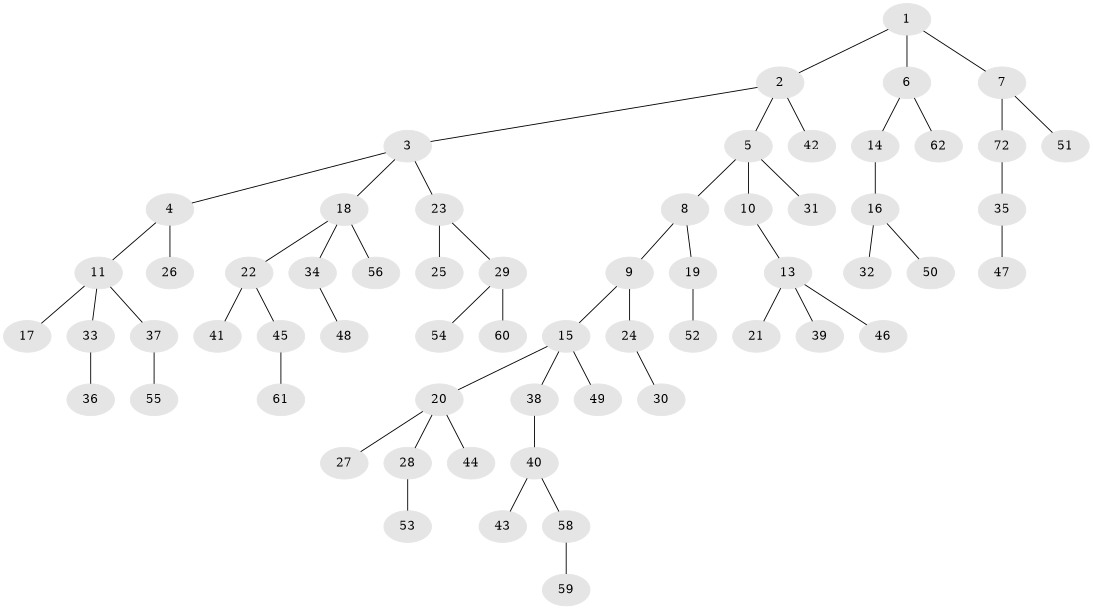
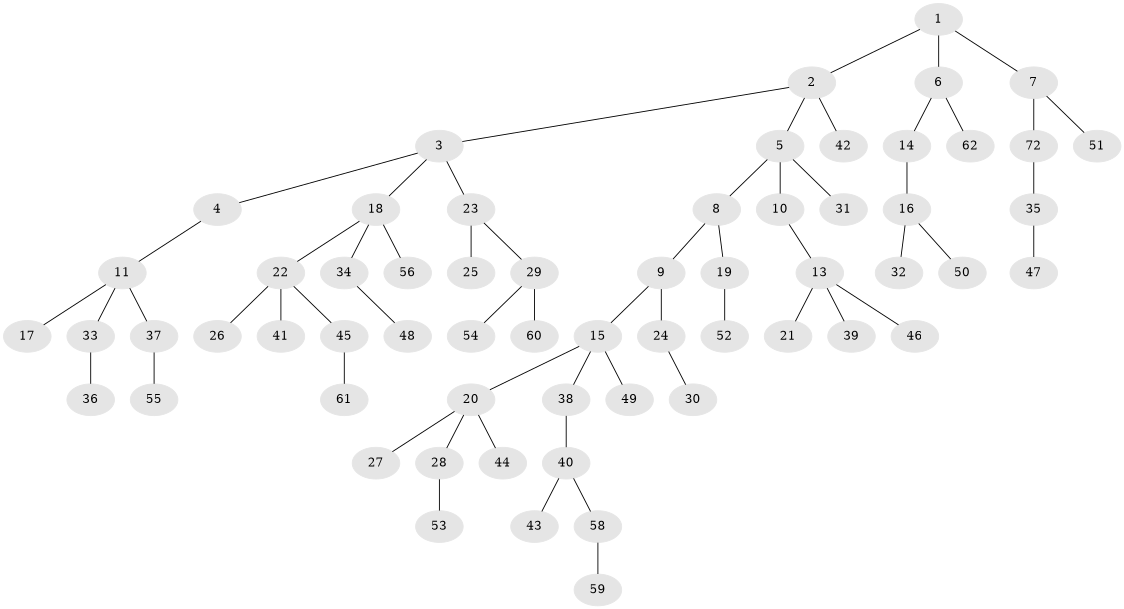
(170, 241) -> (249, 305)
